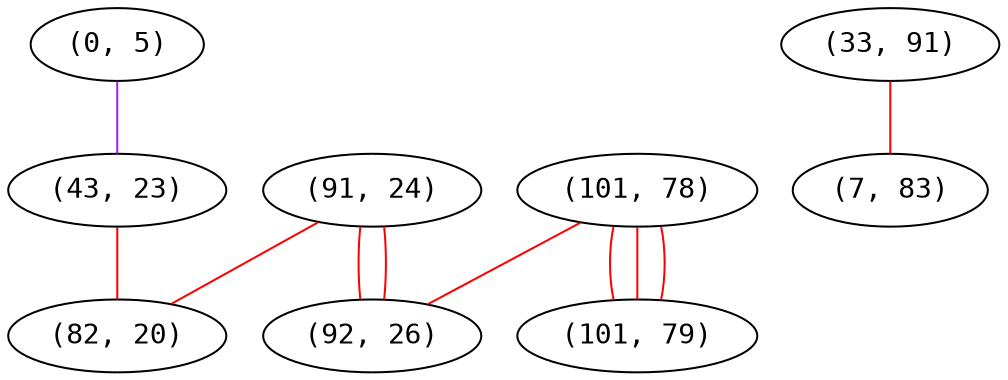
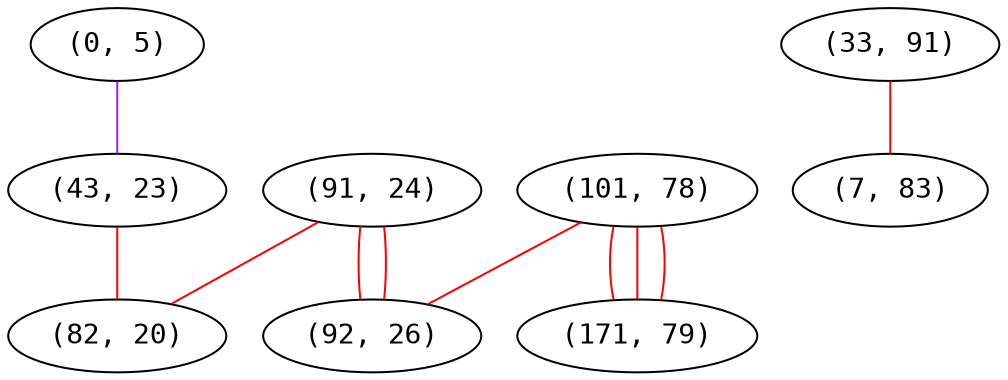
(637, 336) -> (637, 336)
